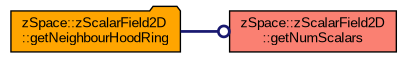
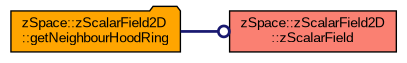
(313, 31) -> (313, 31)
